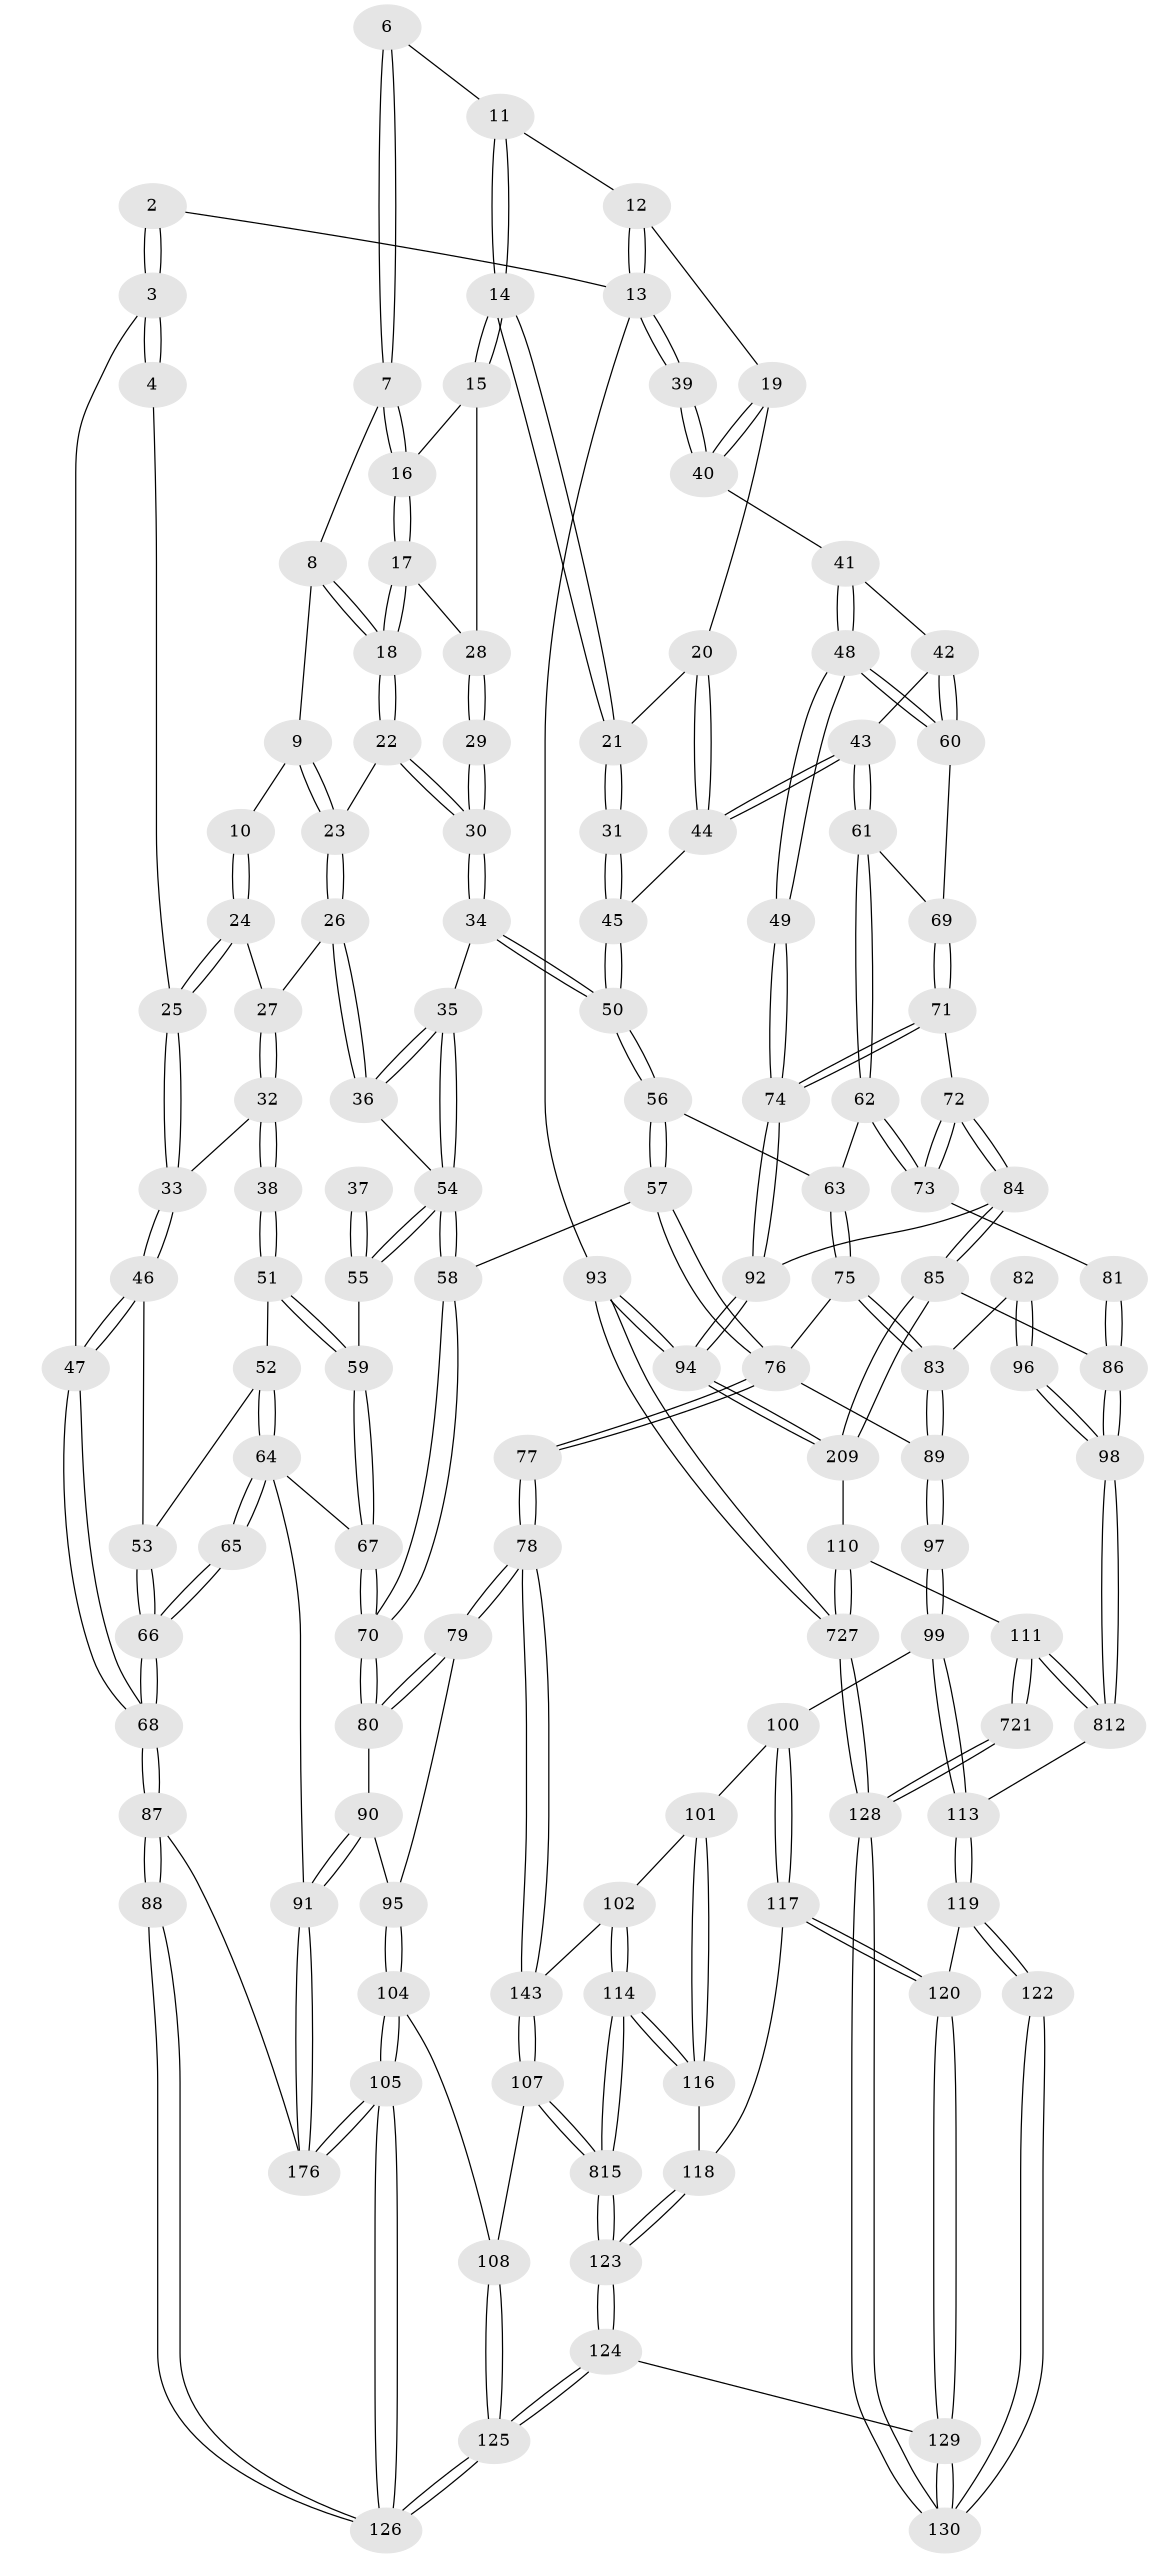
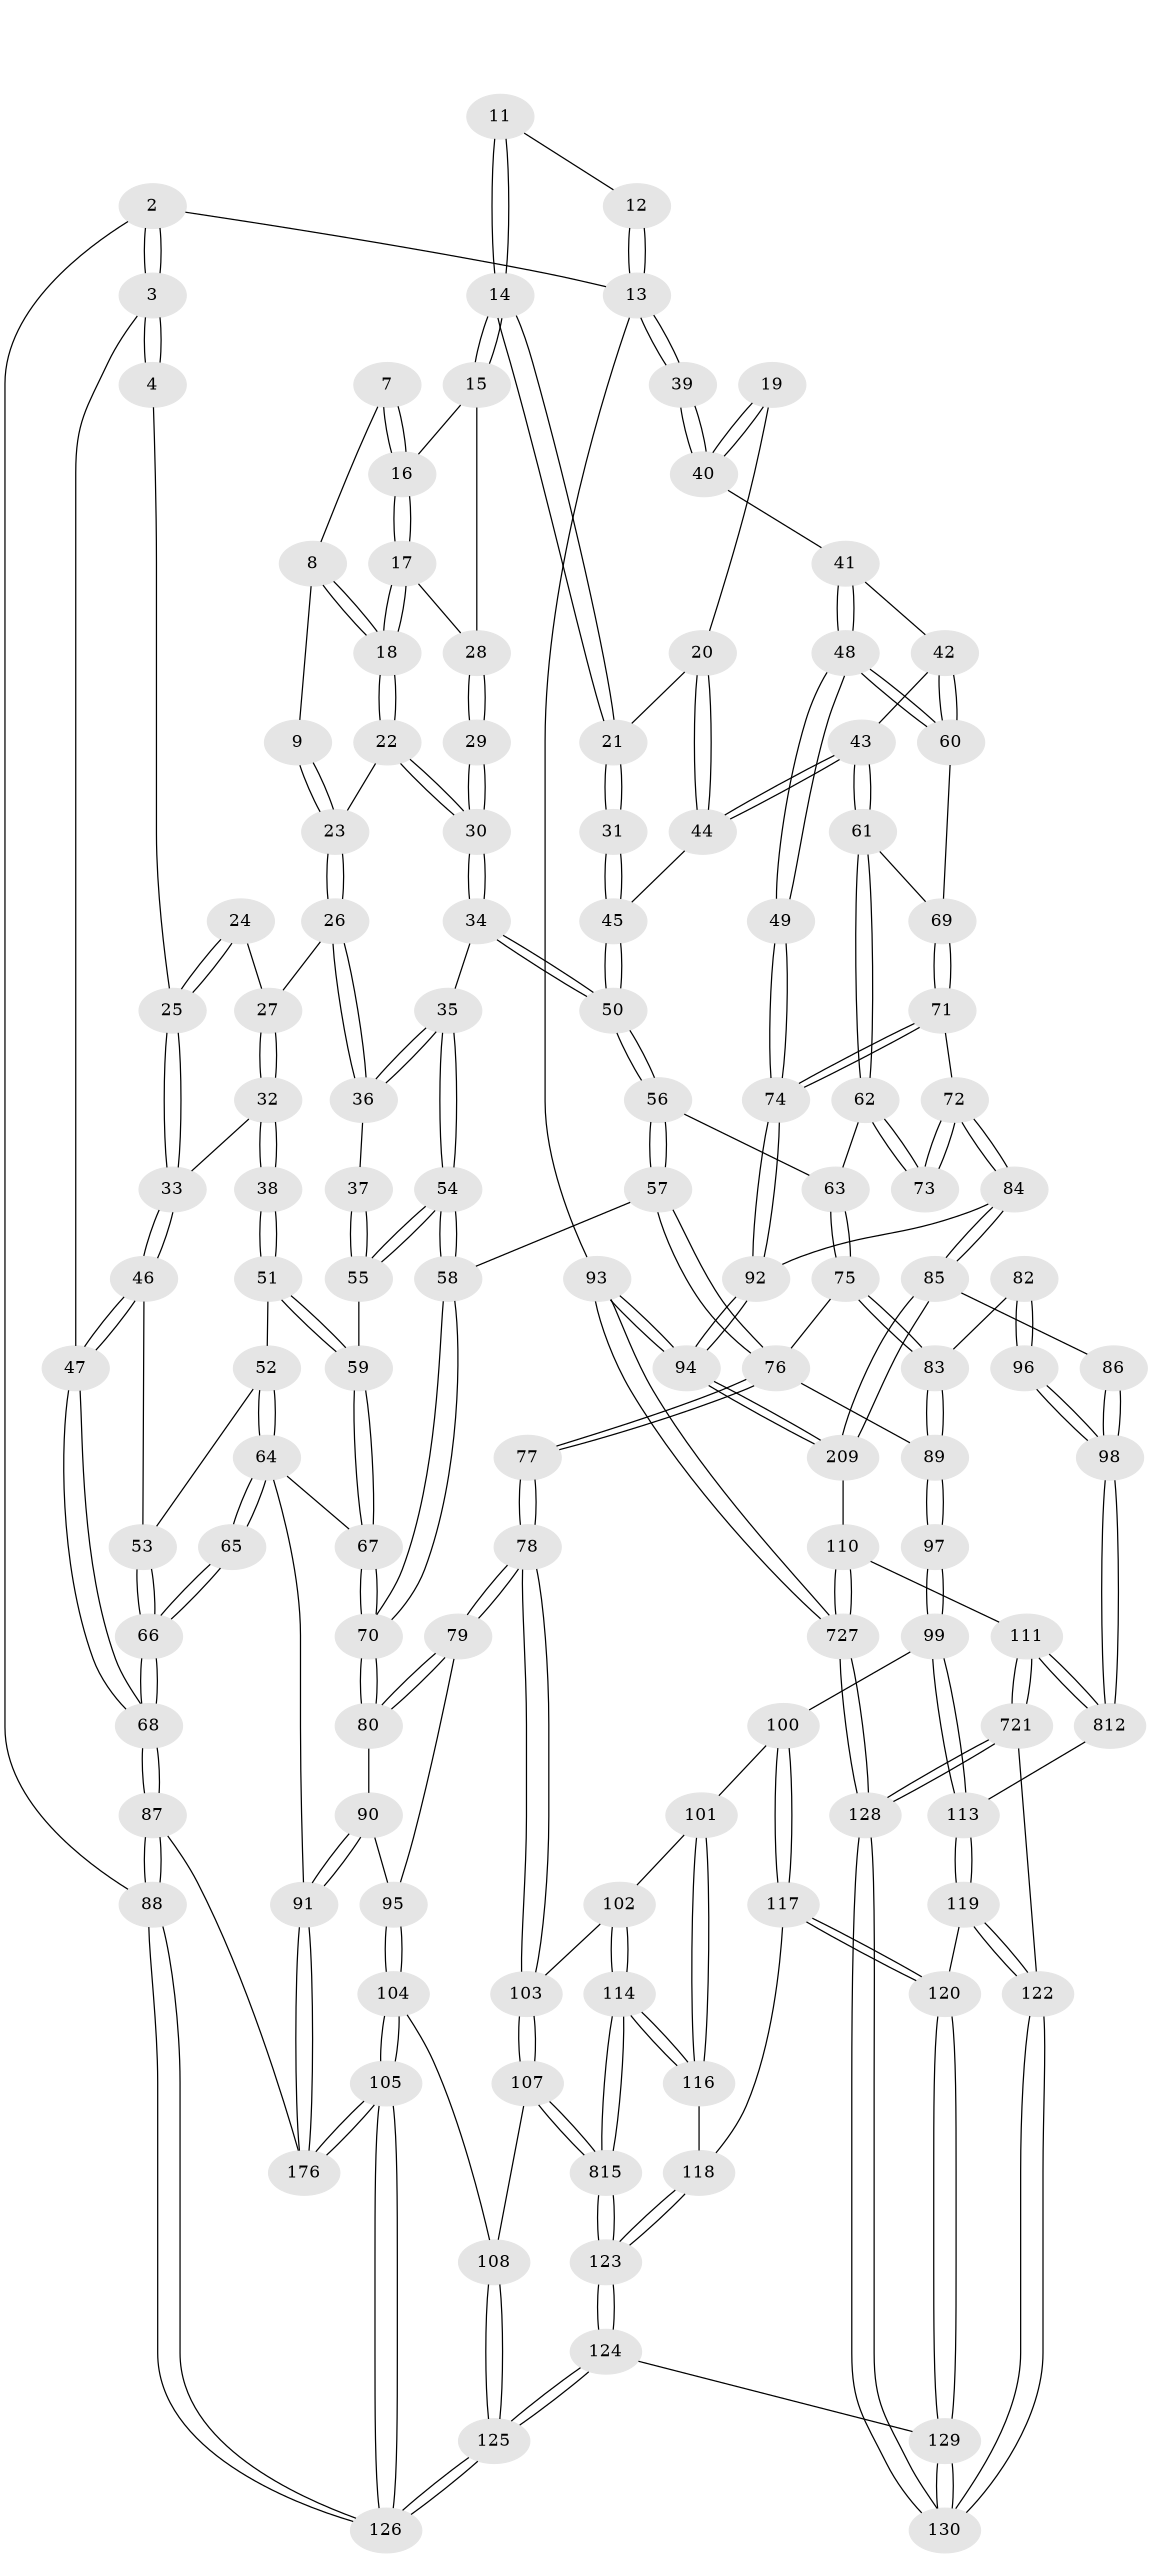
(387, 27) -> none
(705, 296) -> none
(241, 832) -> none
none -> (5, 1055)
(406, 1145) -> (361, 1145)
(1114, 1279) -> none
none -> (1027, 1860)
(526, 1994) -> (526, 1994)
